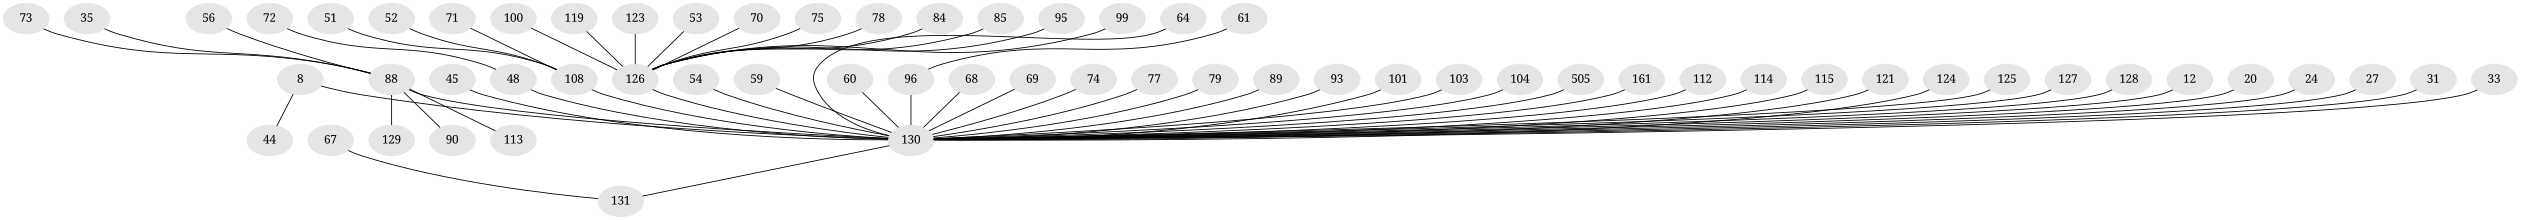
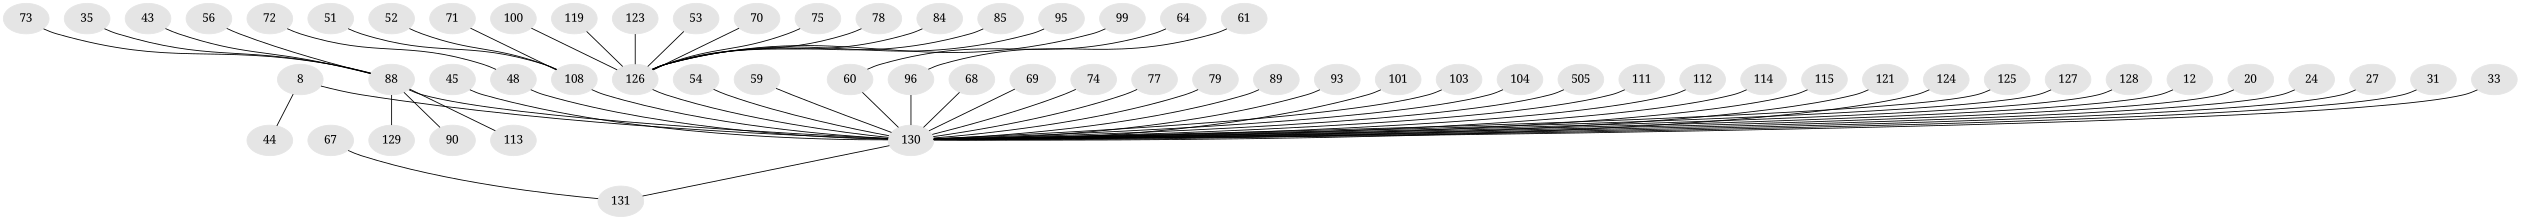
none -> (148, 19)
(932, 36) -> (1017, 49)
(1642, 80) -> (1642, 80)
